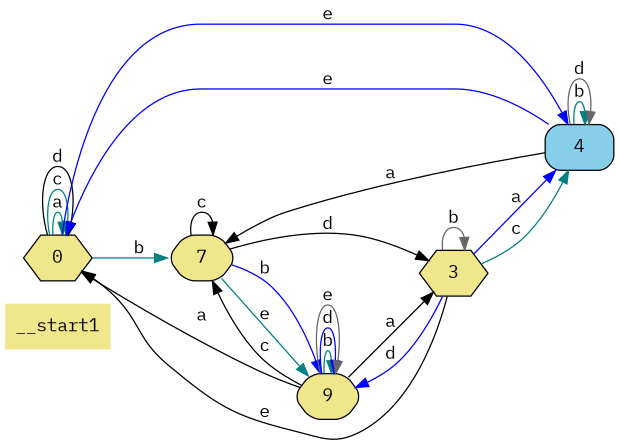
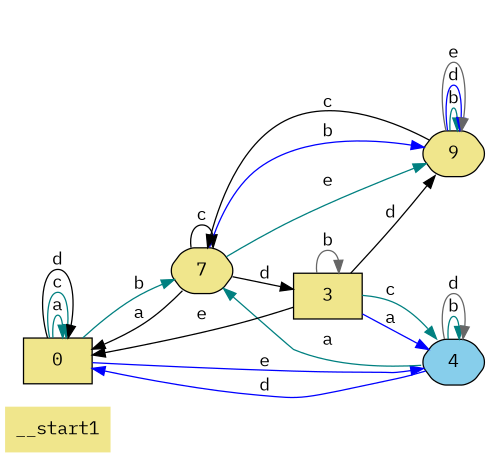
(328, 79) -> (265, 386)
(580, 147) -> (454, 362)
(388, 184) -> (317, 357)
(58, 258) -> (58, 361)
(454, 273) -> (328, 296)
(194, 338) -> (146, 322)
(386, 339) -> none
(412, 346) -> (390, 230)
